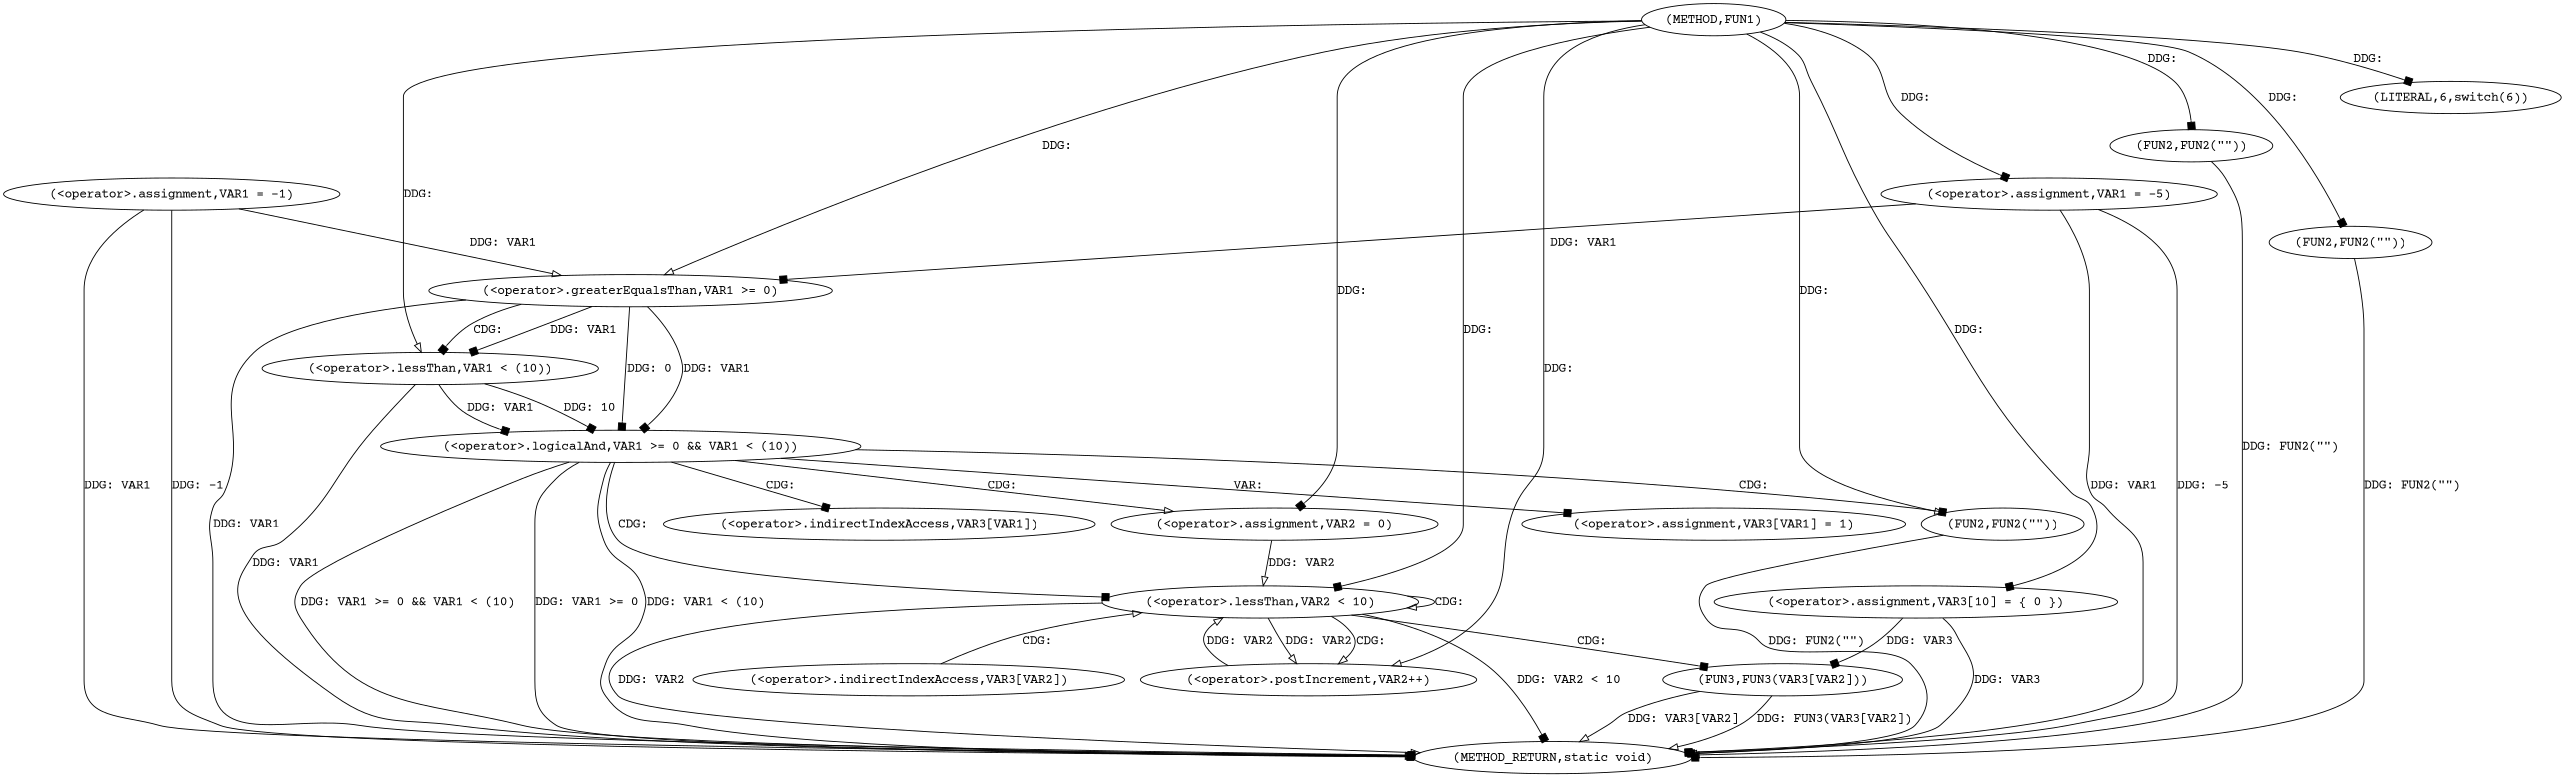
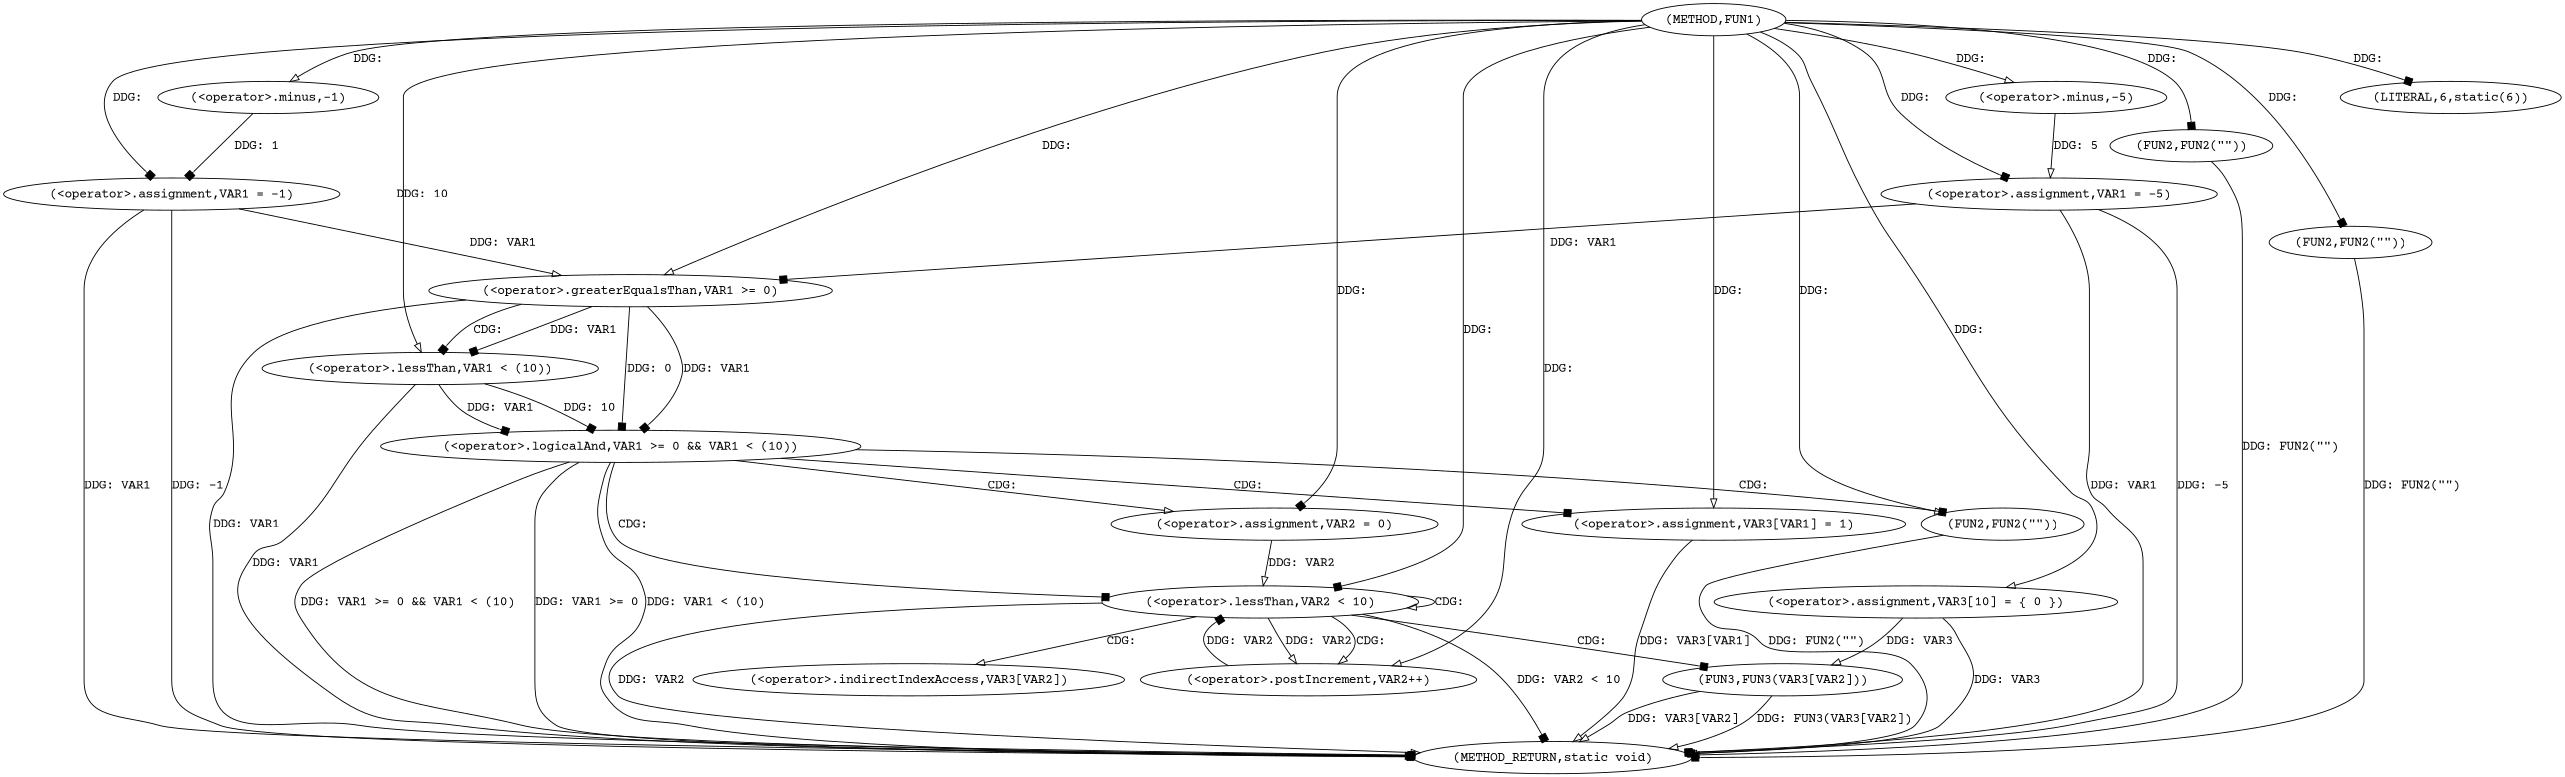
none -> (822, 28)
none -> (268, 97)
none -> (2056, 97)
(2451, 97) -> (2451, 97)
(422, 194) -> (422, 194)
none -> (1714, 267)
(1949, 329) -> (1949, 329)
(1252, 485) -> (1252, 485)
(879, 524) -> none
(1035, 631) -> (1091, 640)
none -> (1638, 641)
(1874, 644) -> (1874, 644)
(1206, 647) -> (1206, 647)
